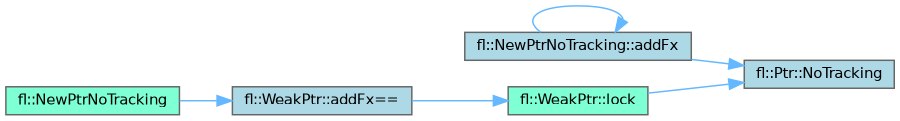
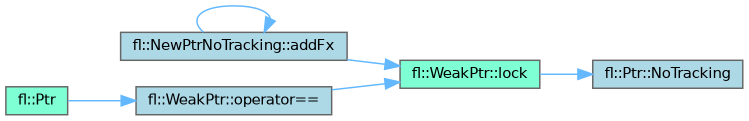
(710, 62) -> (366, 62)
(93, 101) -> (37, 101)
(322, 101) -> (234, 101)
